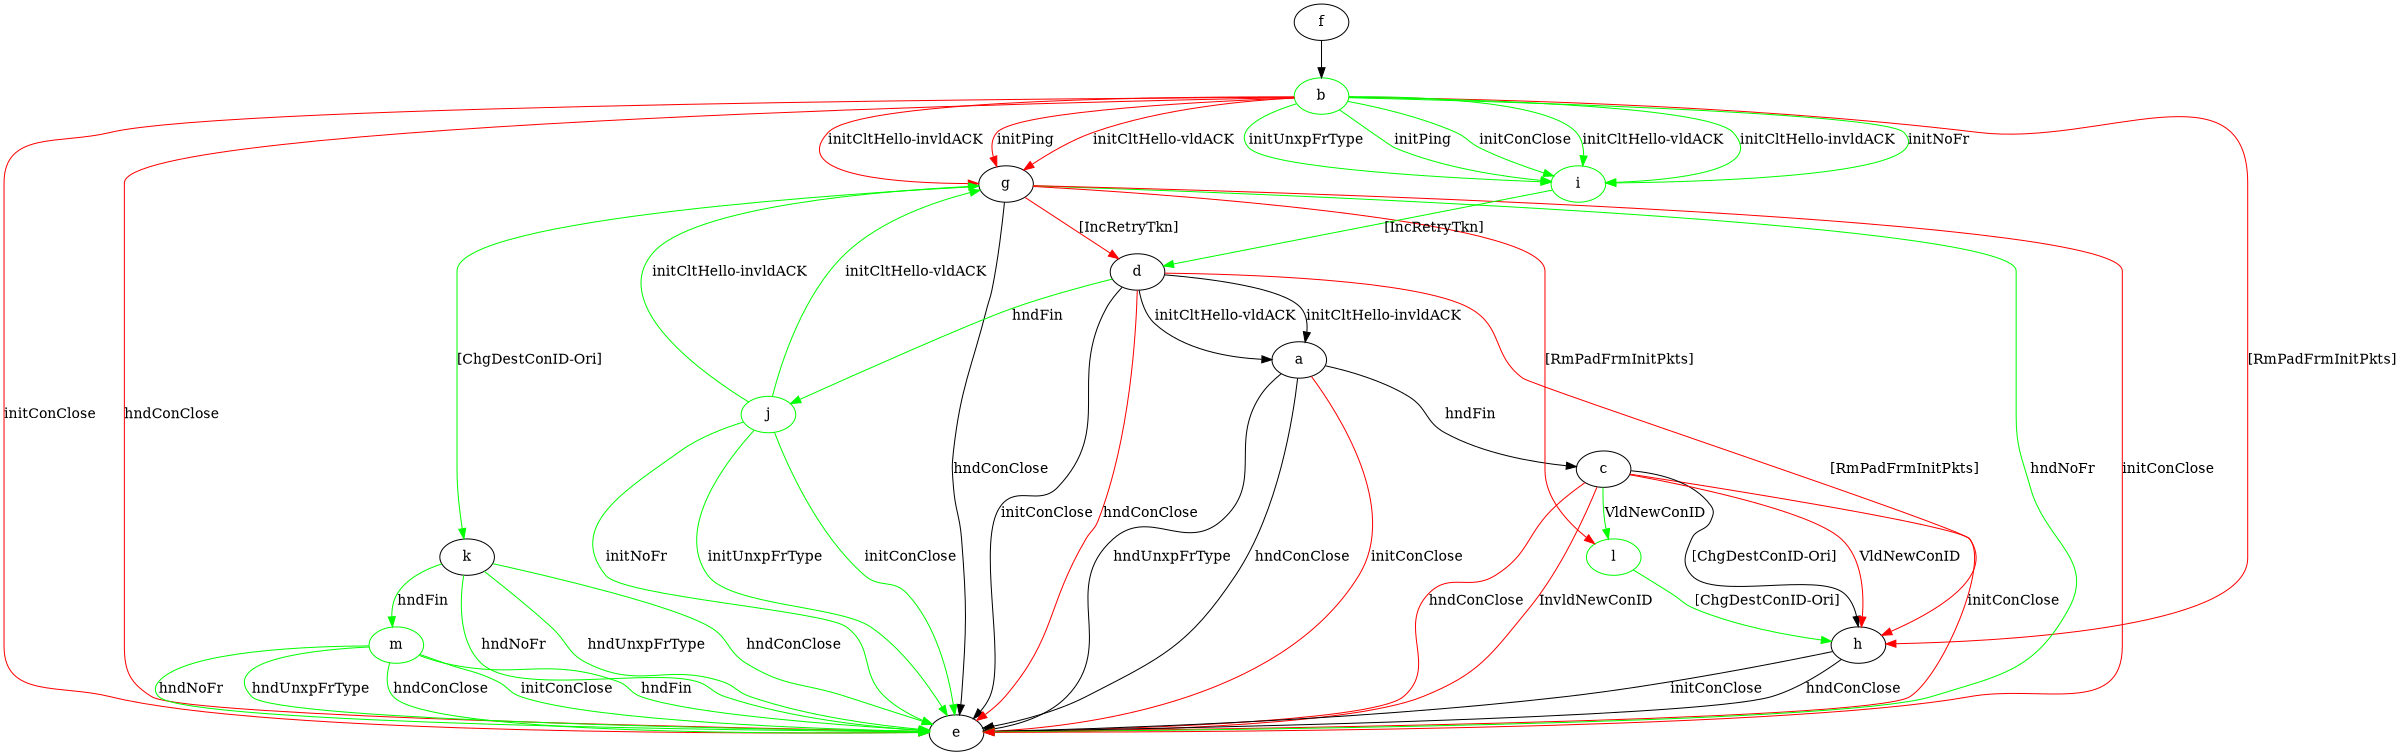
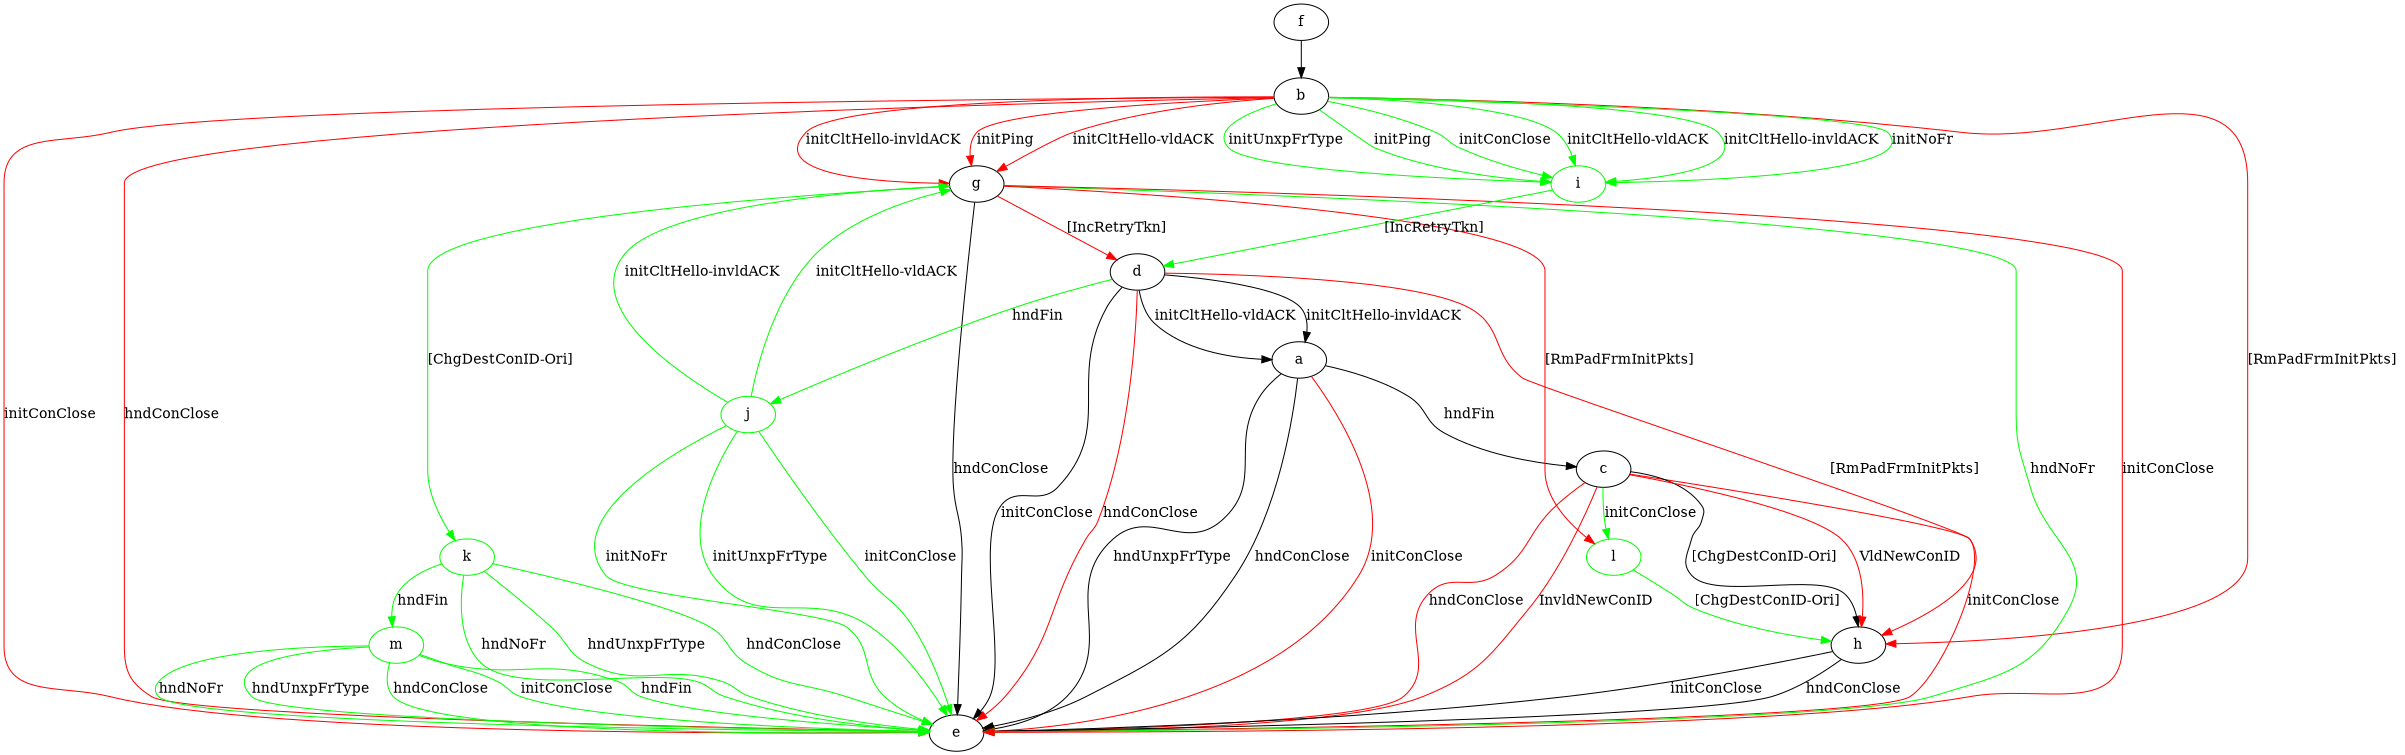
(1322, 96) -> (1301, 96)
(1658, 513) -> (1653, 513)
(467, 557) -> (467, 557)
